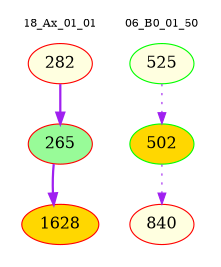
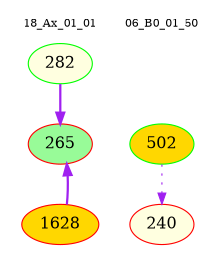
(60, 64) -> (60, 64)
(162, 64) -> none
(53, 179) -> (68, 190)
(162, 224) -> (162, 224)
